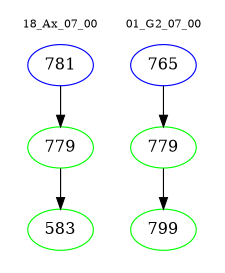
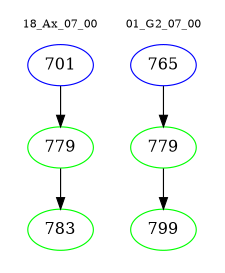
(61, 65) -> (61, 65)
(61, 230) -> (61, 230)
